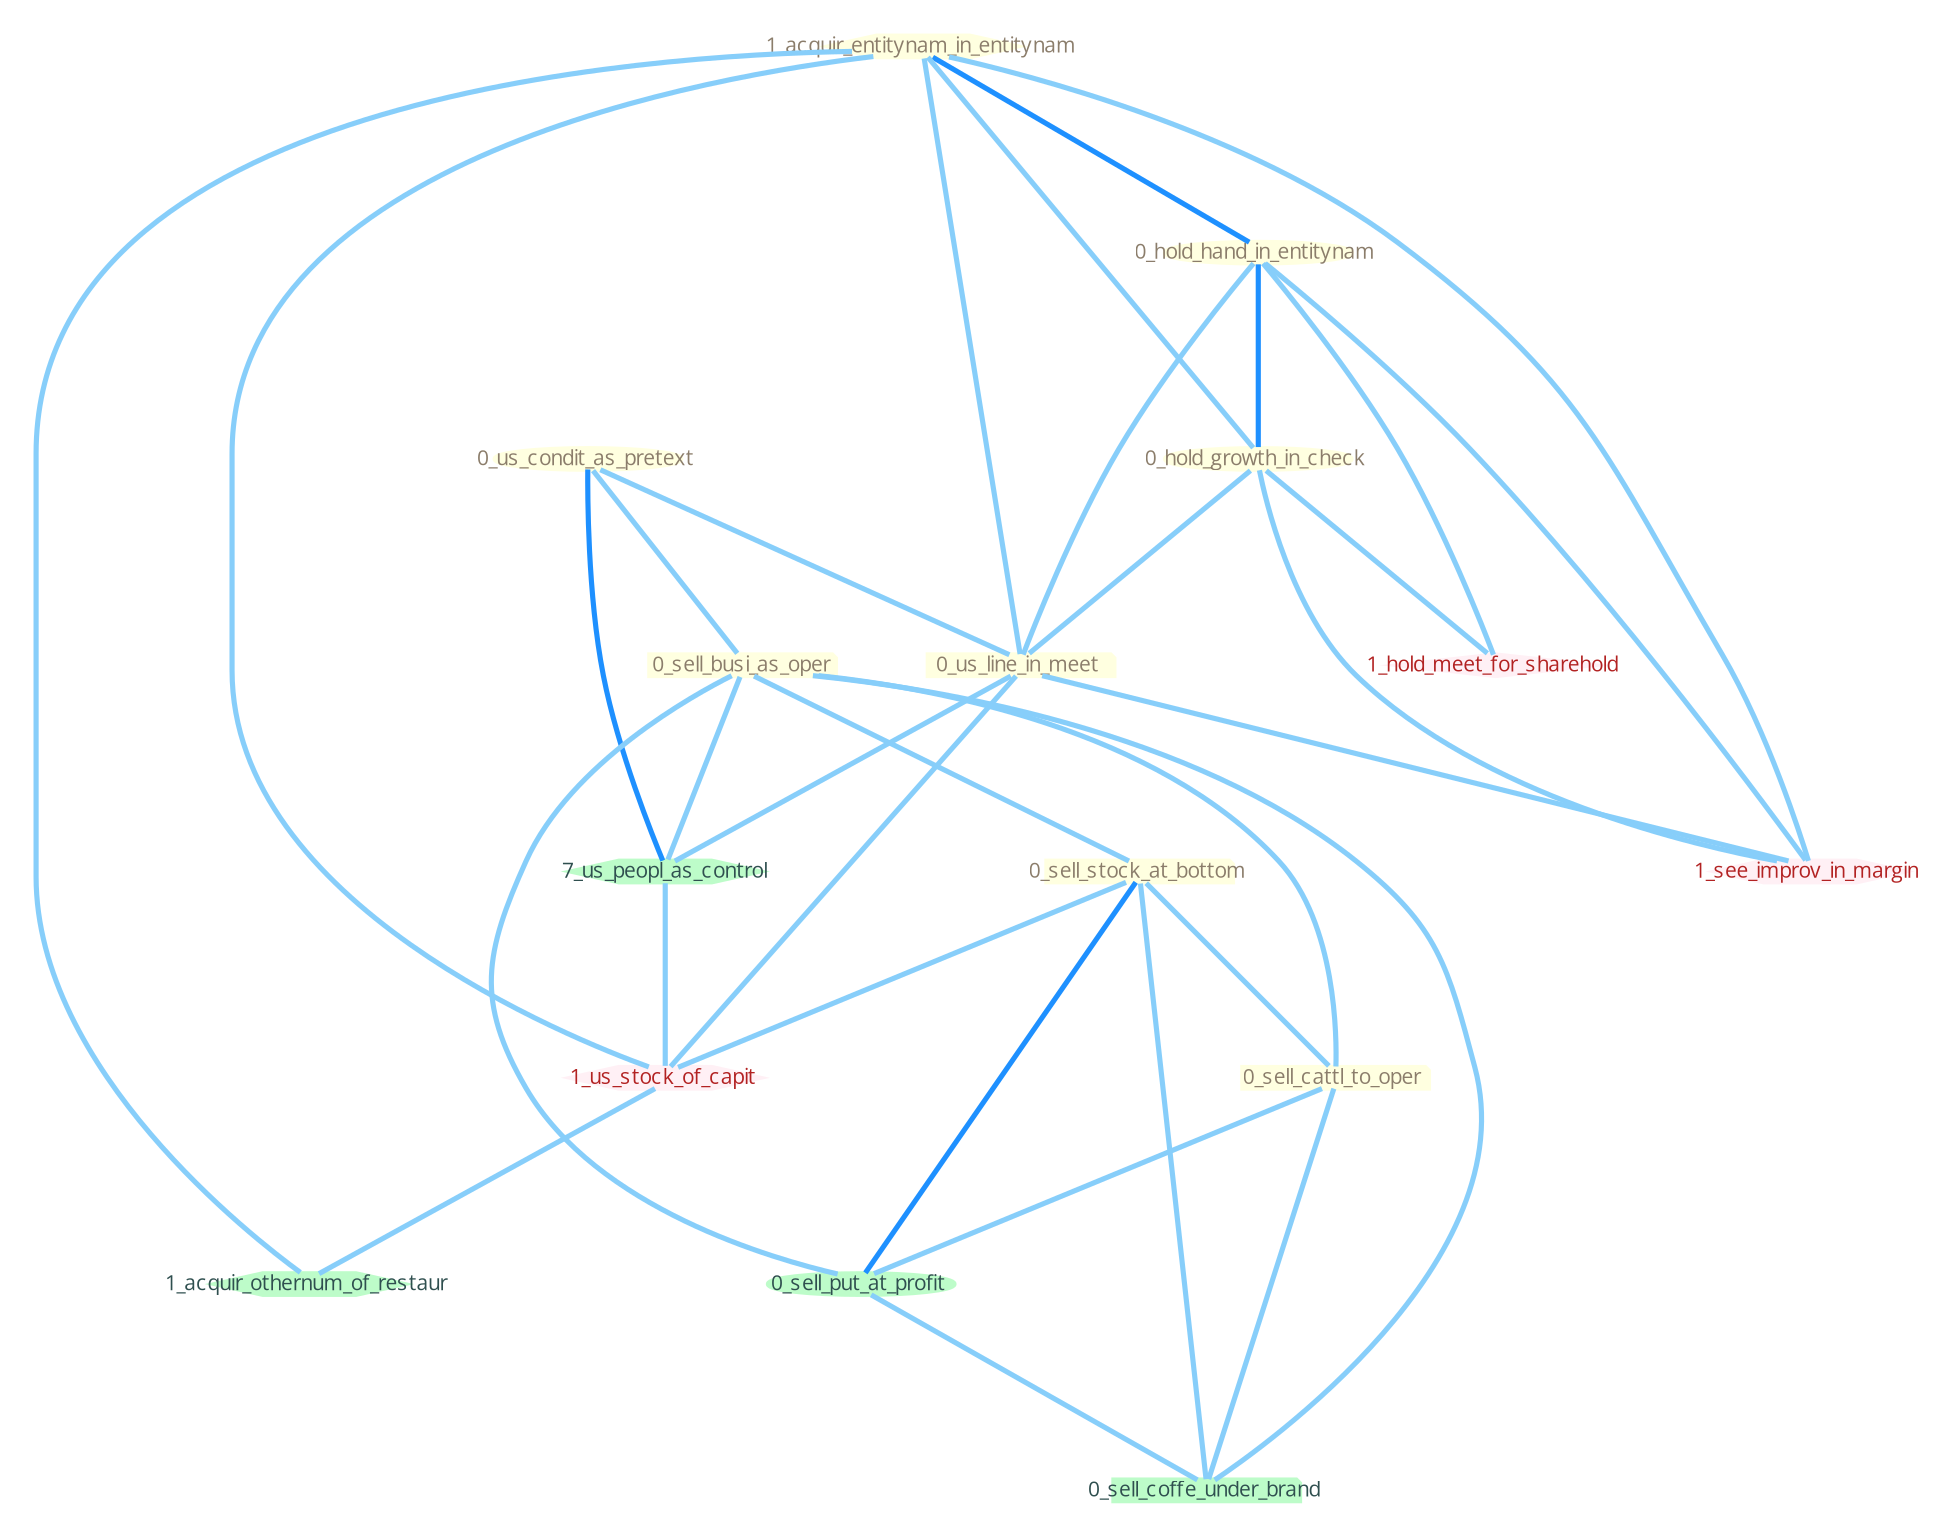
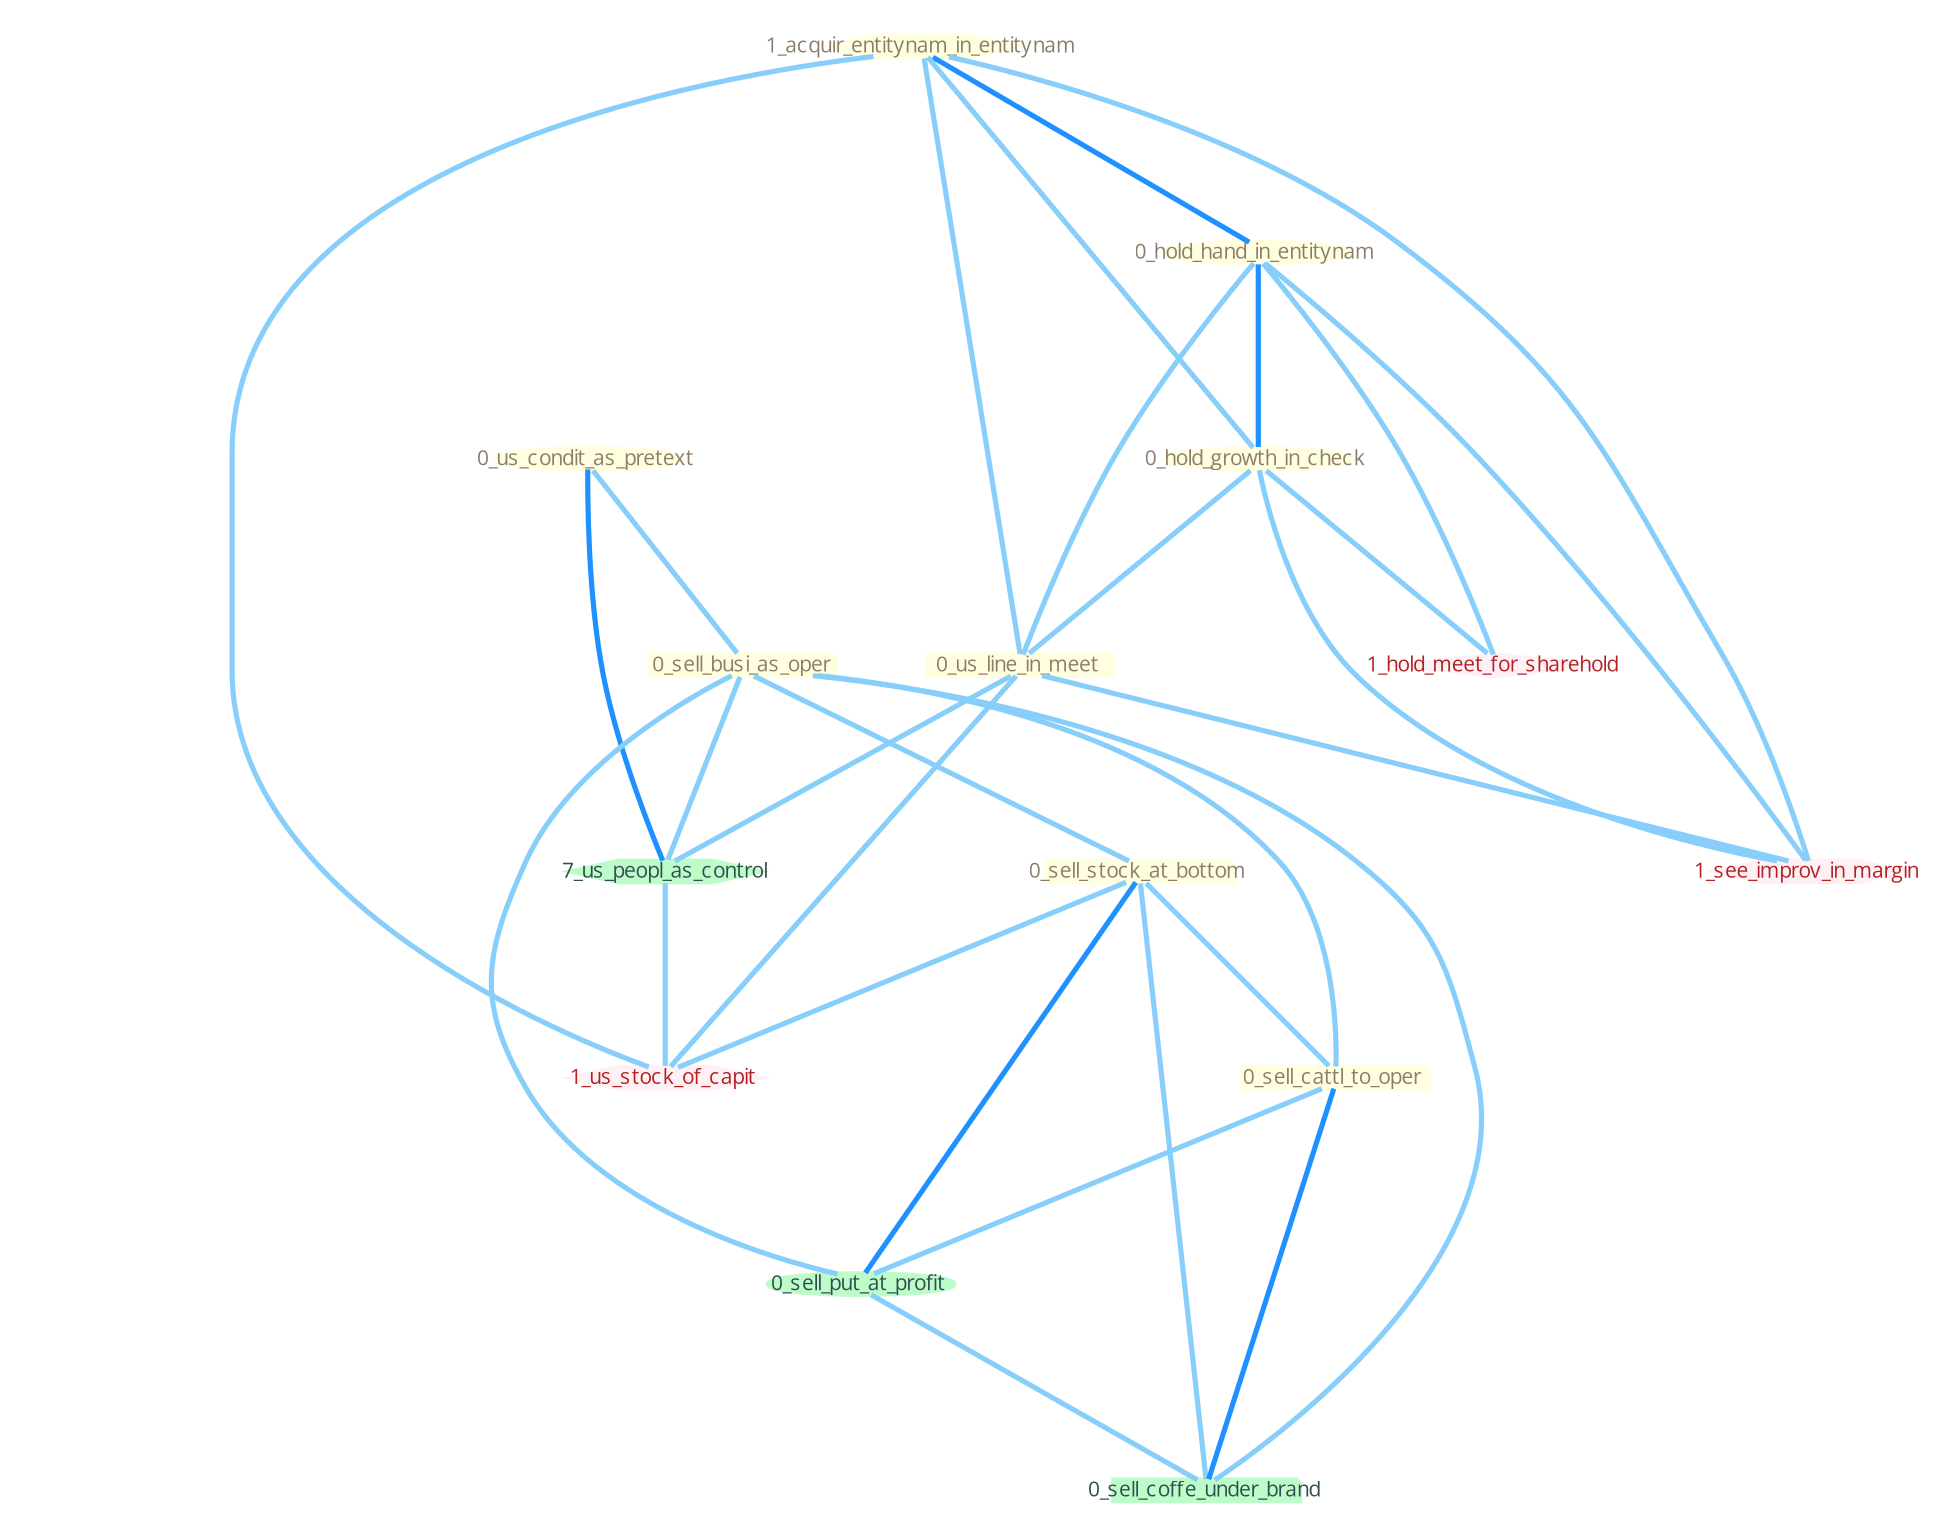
(805, 562) -> none
(309, 1284) -> none
(1271, 1284) -> (1271, 1284)
